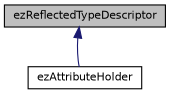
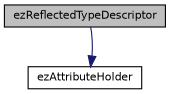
(78, 53) -> (92, 41)
